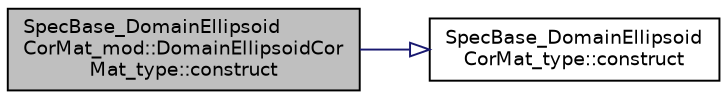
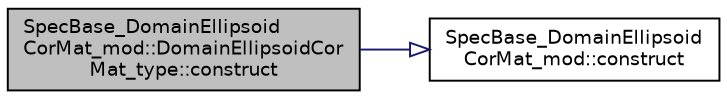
(575, 50) -> (575, 50)
